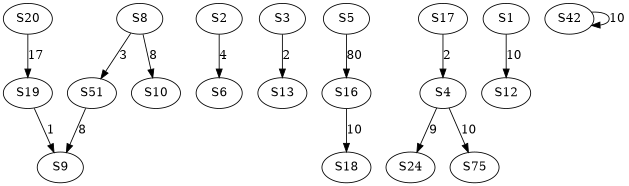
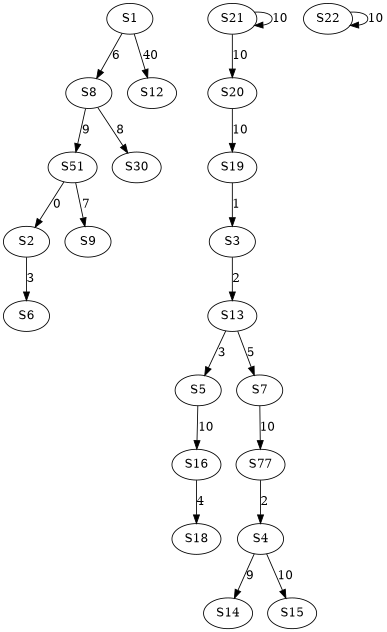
none -> (232, 19)
(443, 19) -> (261, 465)
(569, 19) -> (328, 19)
none -> (112, 52)
(36, 56) -> (240, 130)
(124, 56) -> (86, 130)
(223, 56) -> (31, 279)
(355, 56) -> (206, 428)
(514, 56) -> (151, 56)
(156, 93) -> (137, 167)
(42, 126) -> (232, 200)
(83, 130) -> (86, 205)
(355, 130) -> (201, 502)
(411, 167) -> (228, 613)
(475, 167) -> (292, 613)
none -> (52, 201)
none -> (217, 349)
none -> (260, 390)
